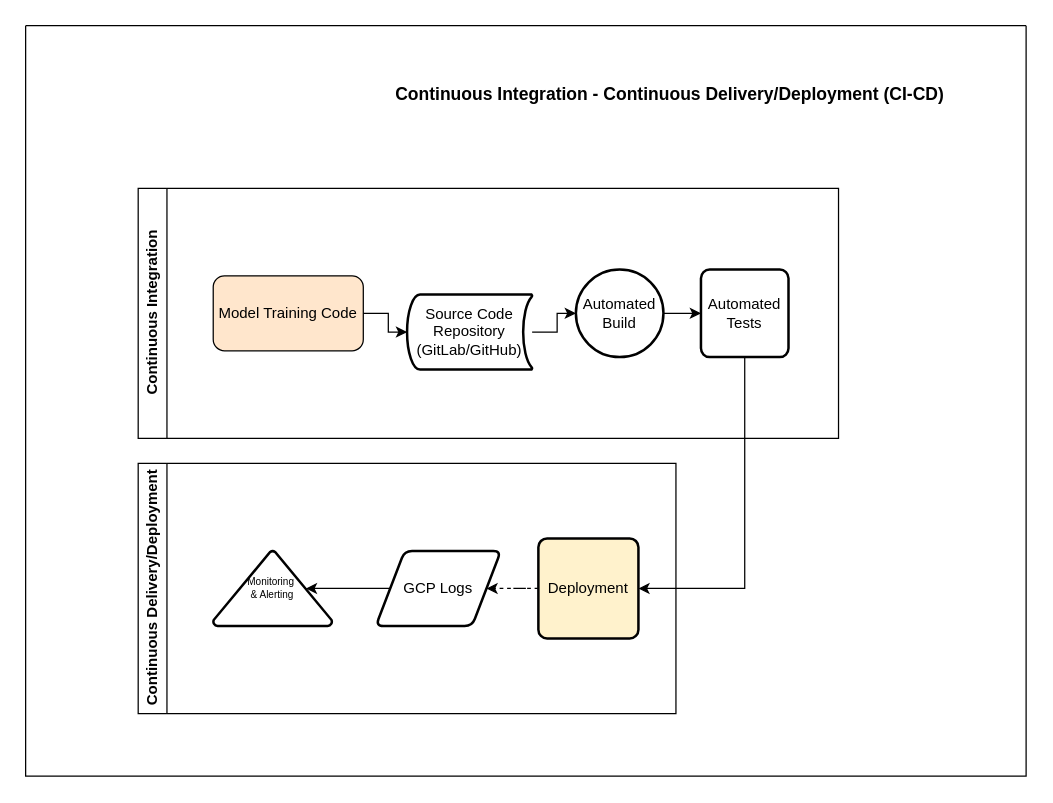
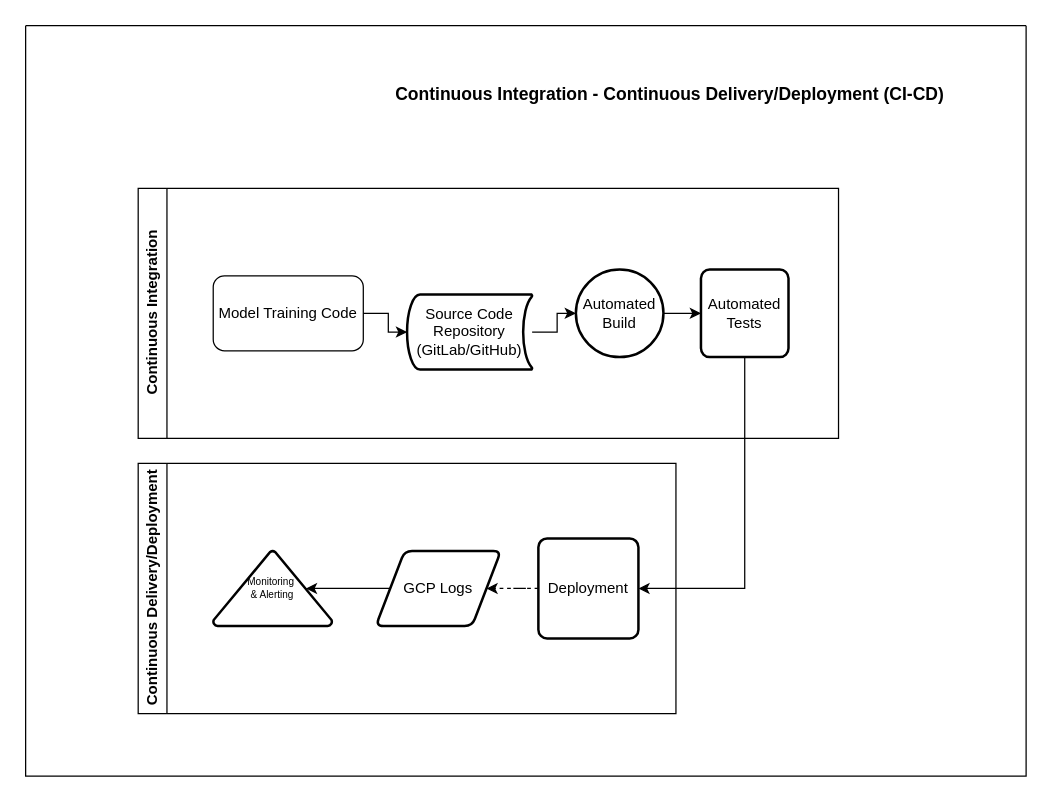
(288, 313) -> (288, 313)
(588, 588) -> (588, 588)
